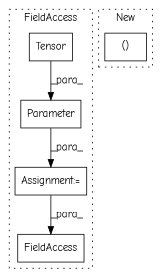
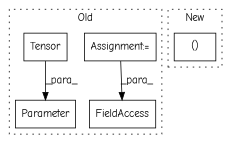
(51, 18) -> (86, 18)
(51, 144) -> none
